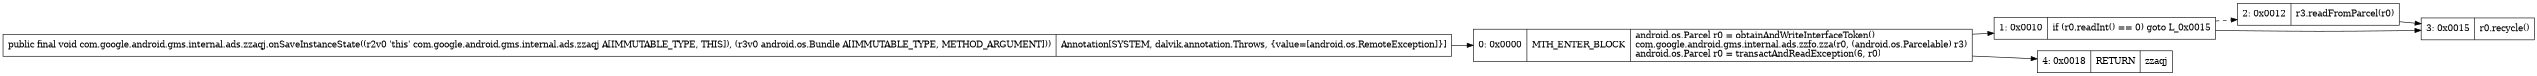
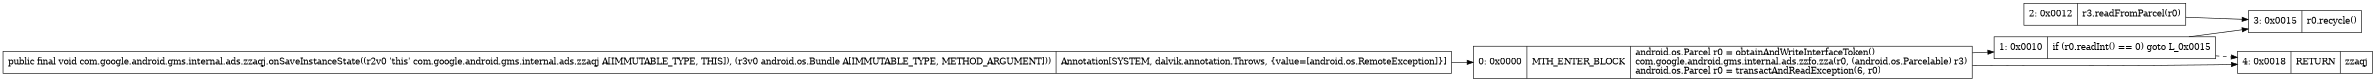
(2223, 21) -> (2223, 56)
